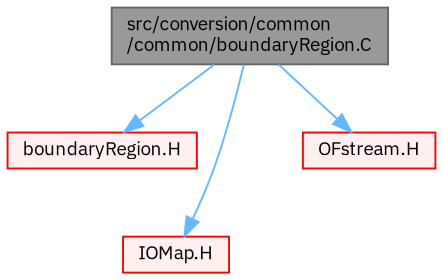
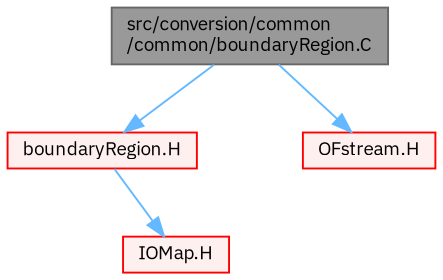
(222, 143) -> (133, 195)
